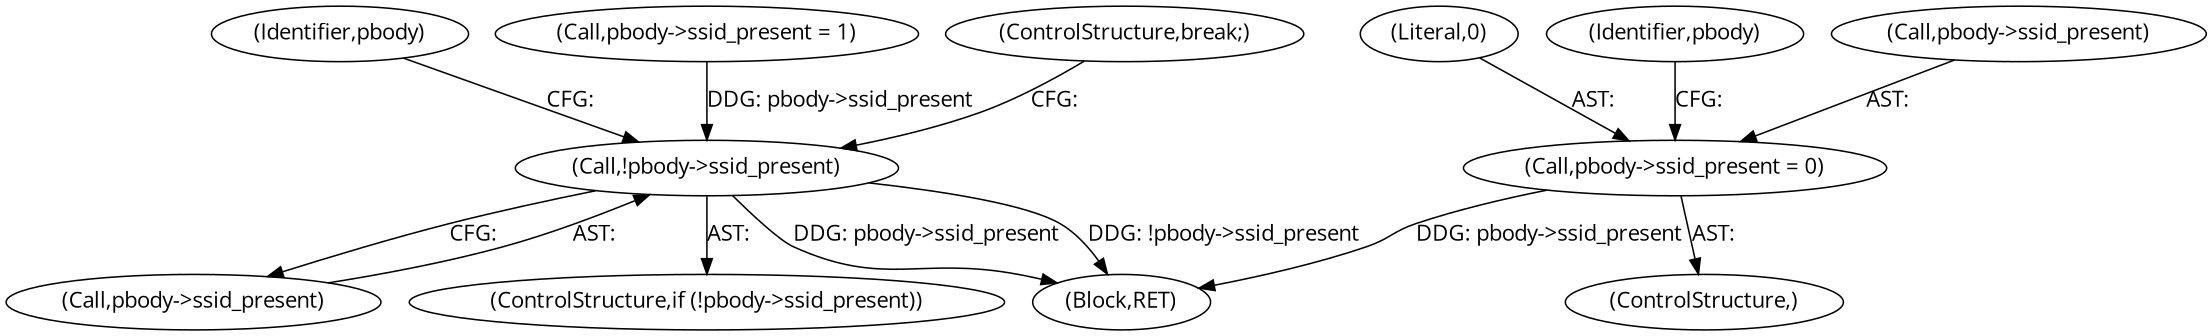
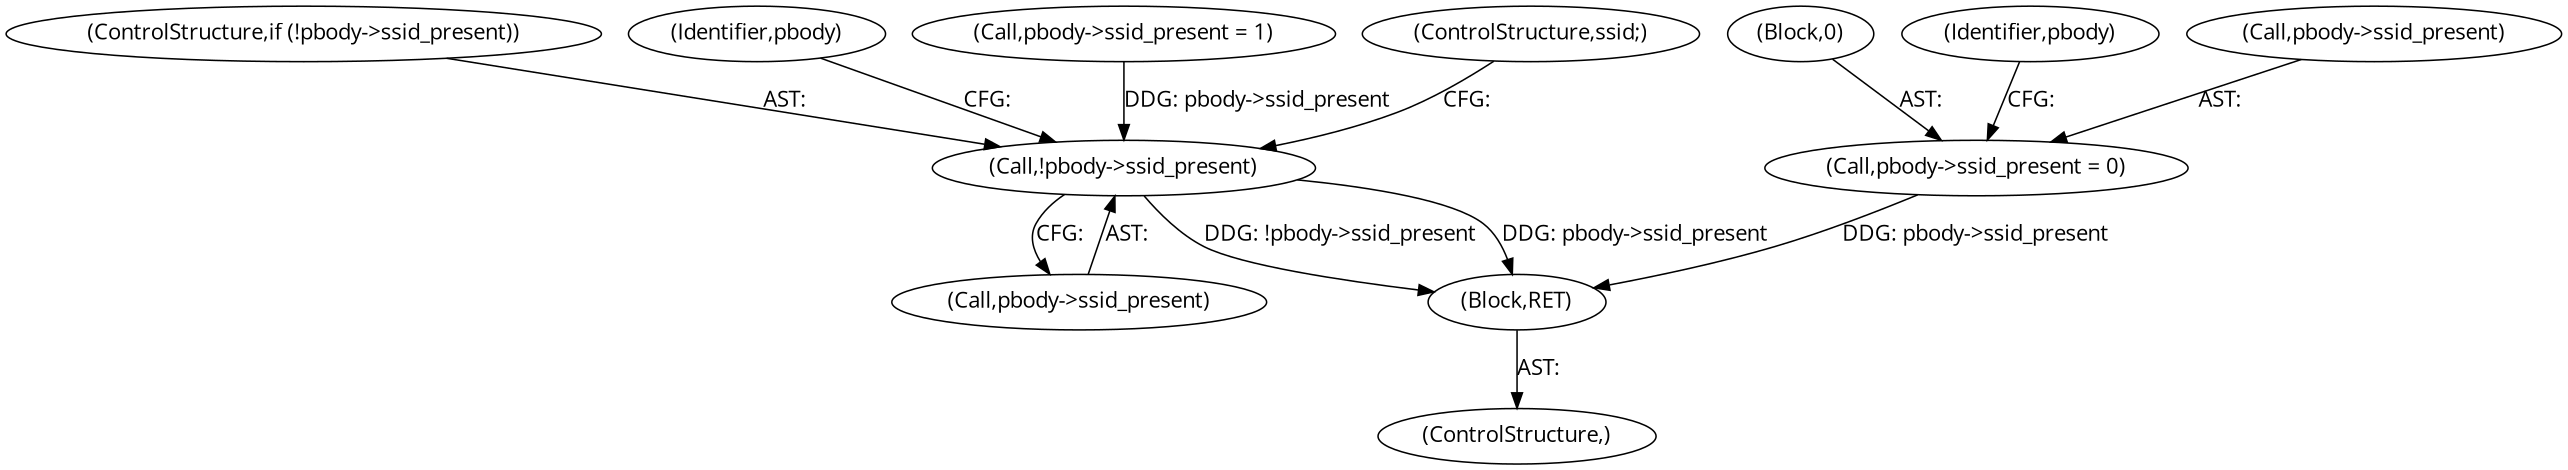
(1125, 34) -> (1531, 34)
(1439, 34) -> (1801, 34)
(707, 227) -> (716, 101)
(1688, 227) -> (1517, 361)
